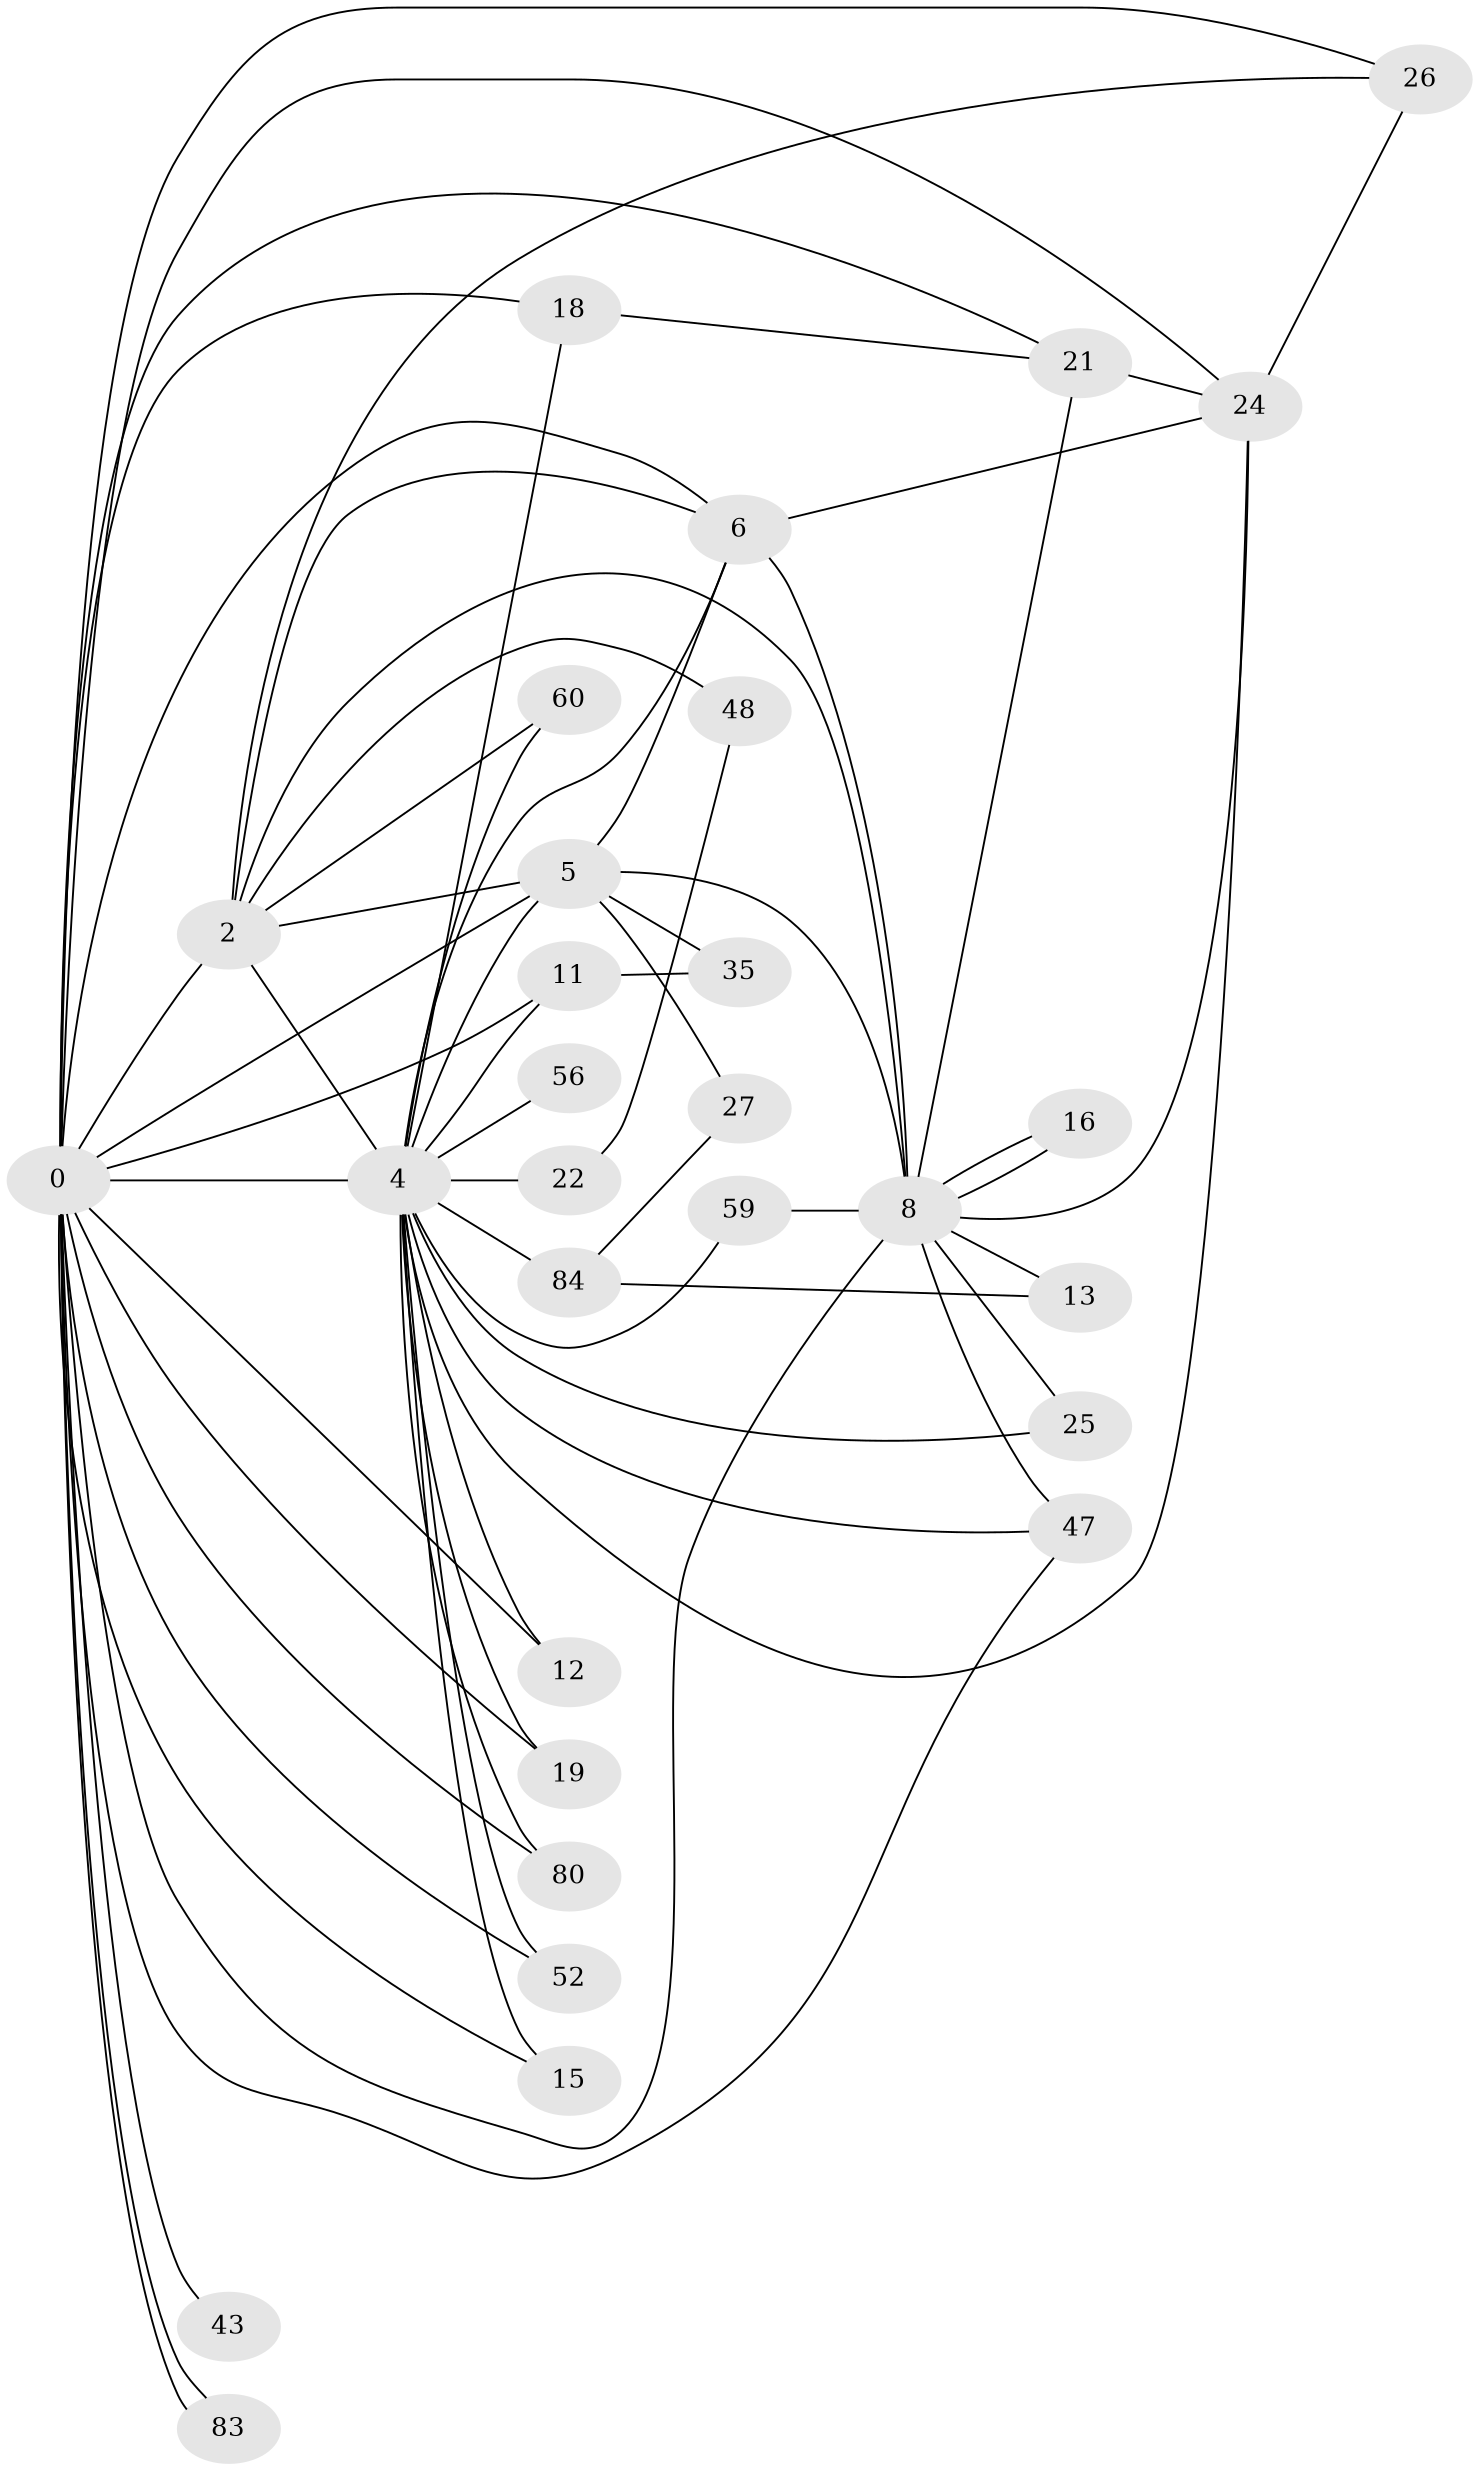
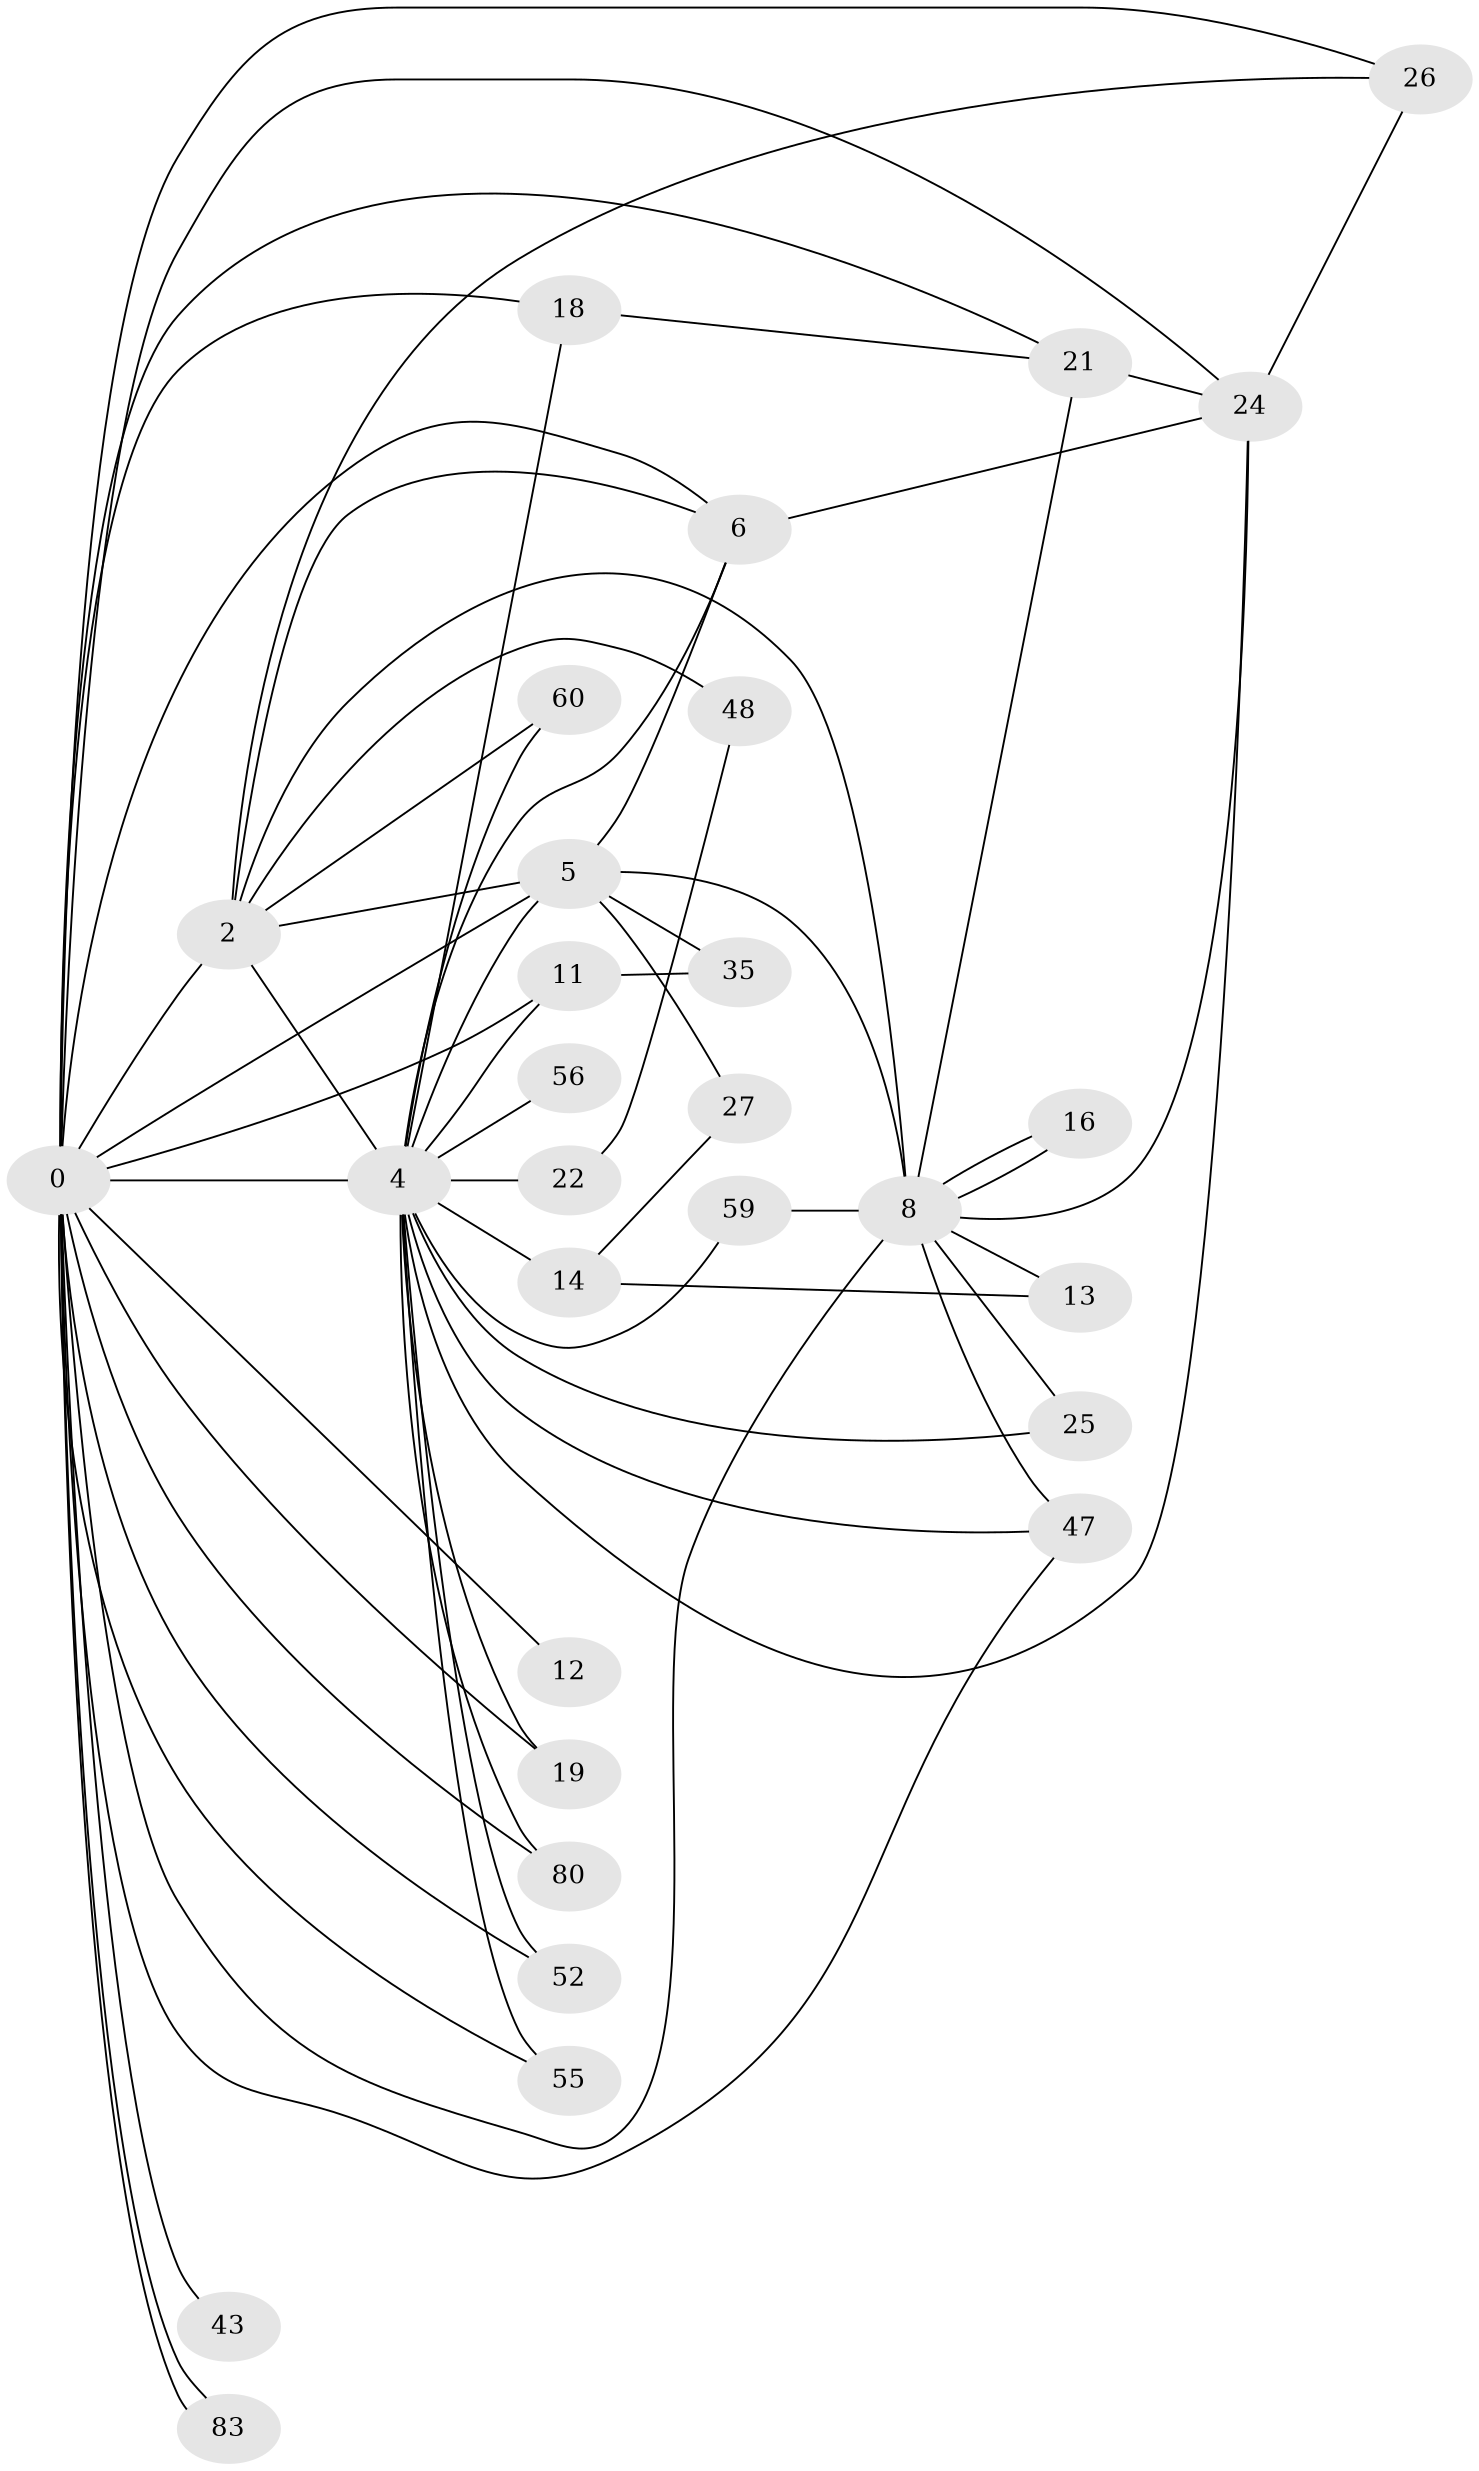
(843, 734) -> none
(569, 1283) -> (569, 1283)
(452, 1436) -> none
(569, 2081) -> (569, 2081)
